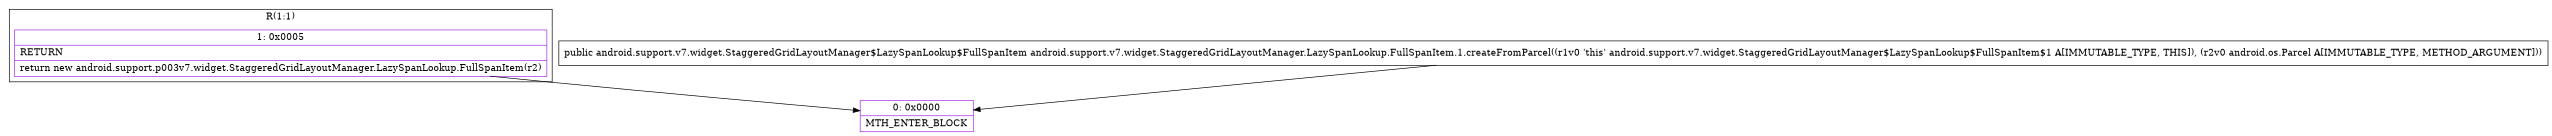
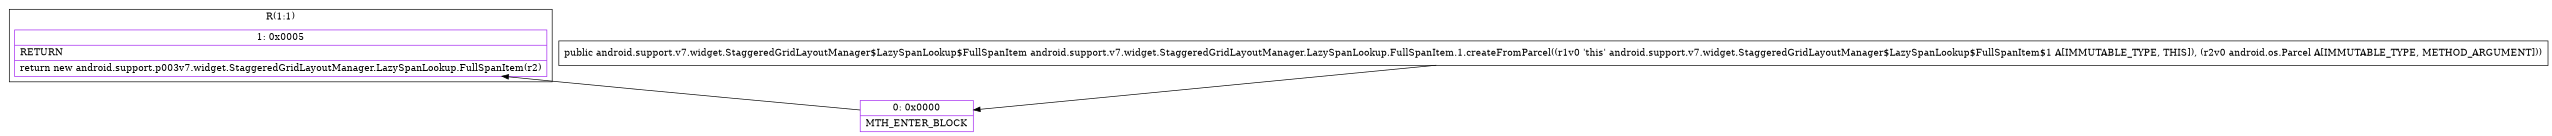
(671, 94) -> (684, 94)
